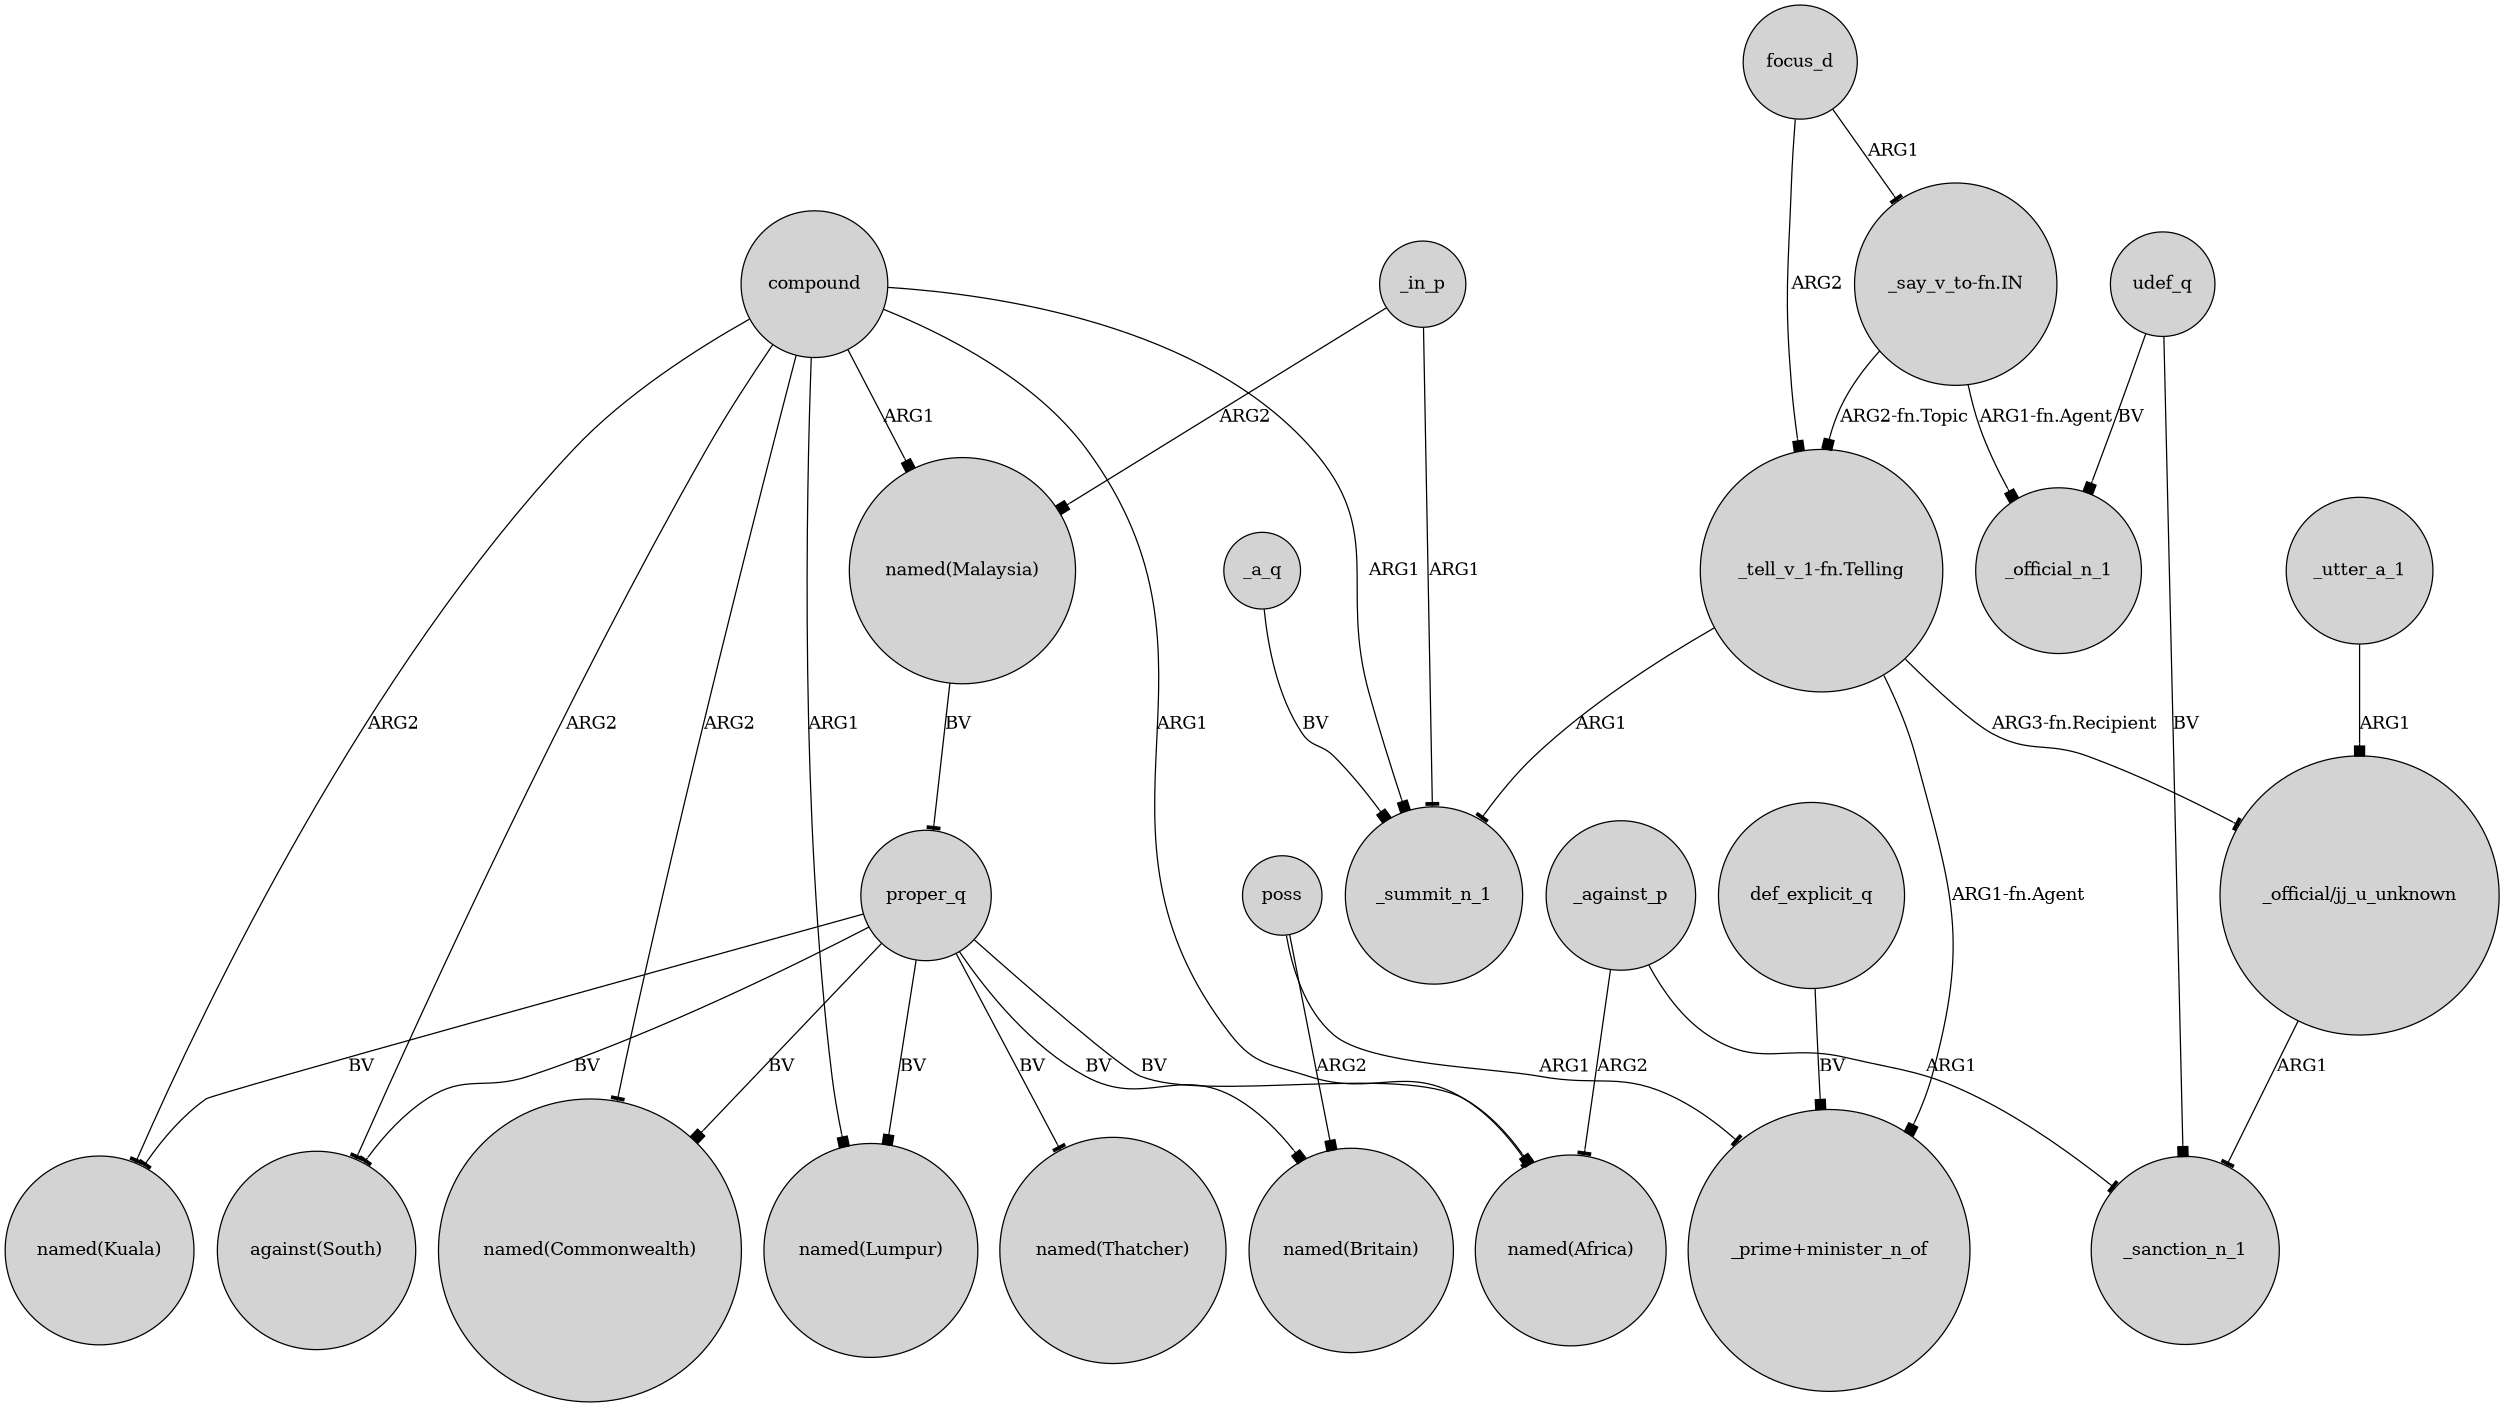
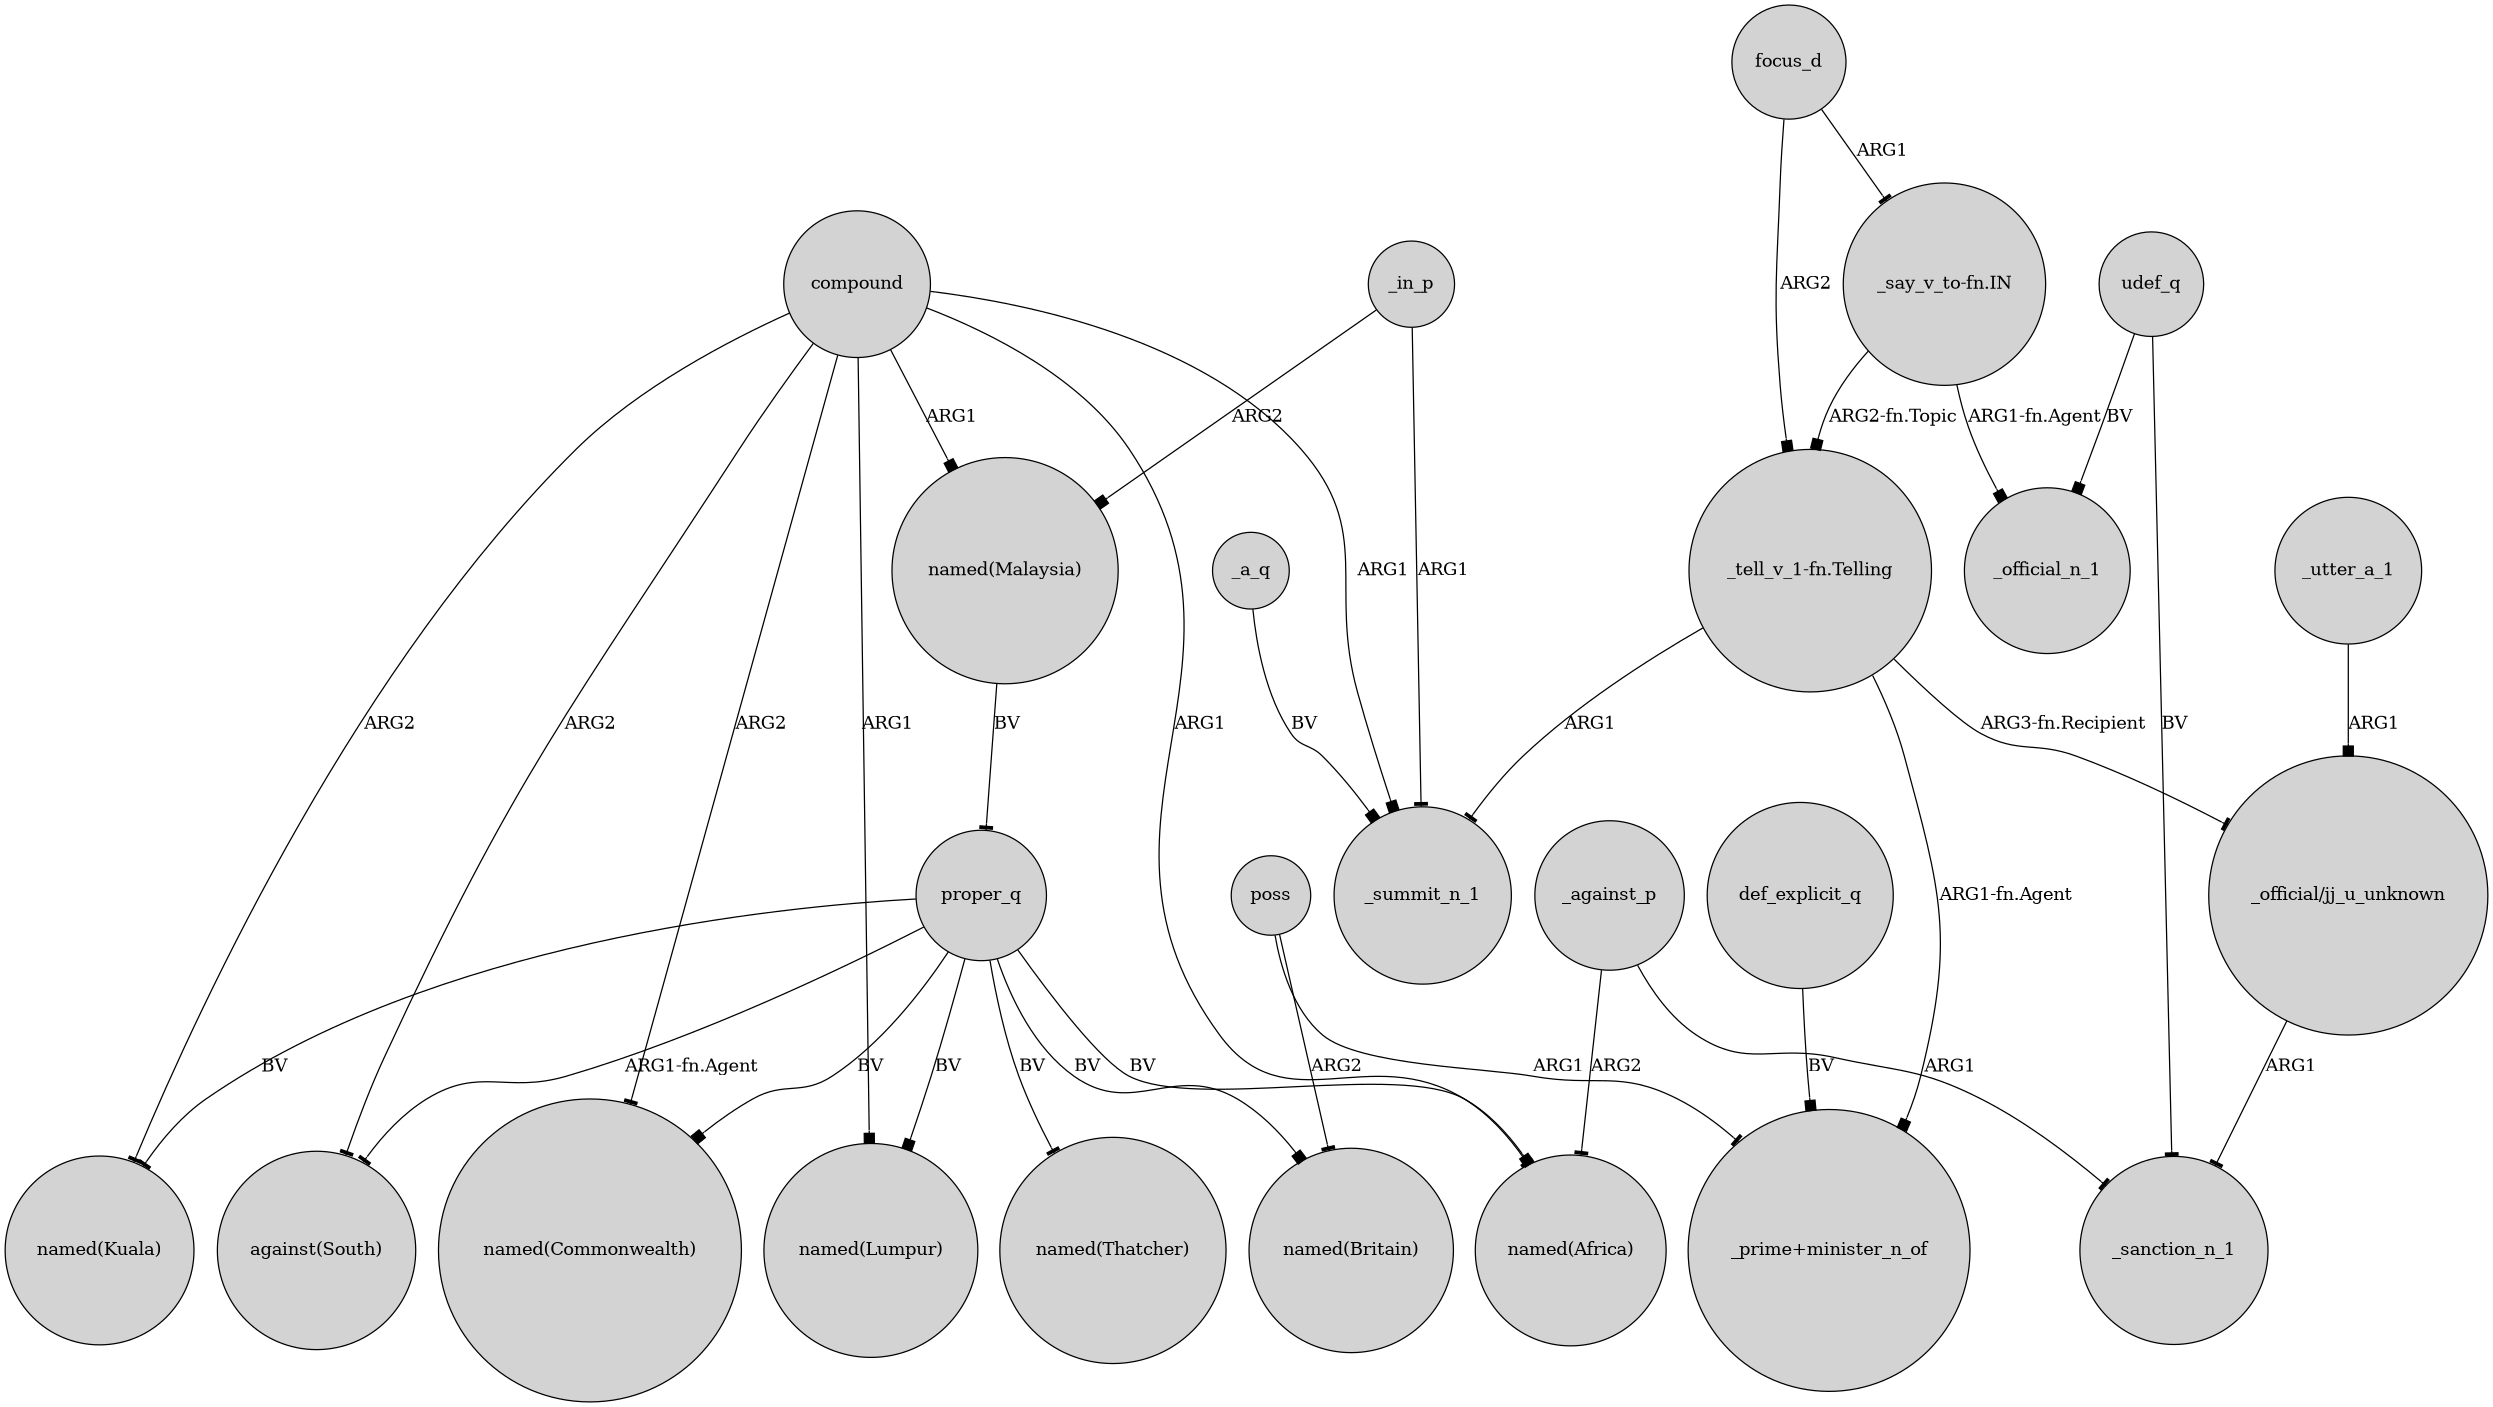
(2173, 740) -> (2162, 743)
(1310, 1036) -> (1303, 1040)
(587, 1067) -> (692, 1067)
